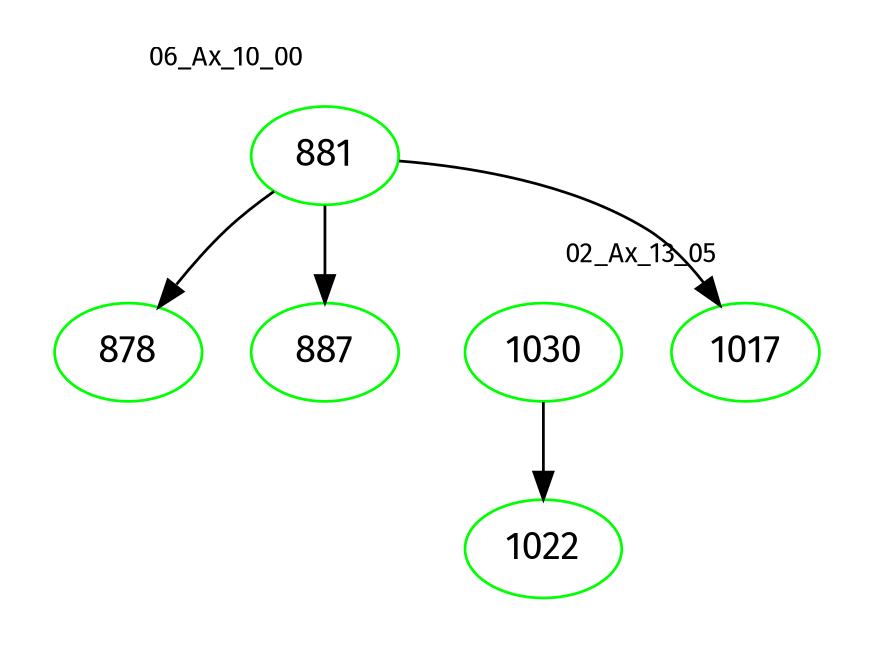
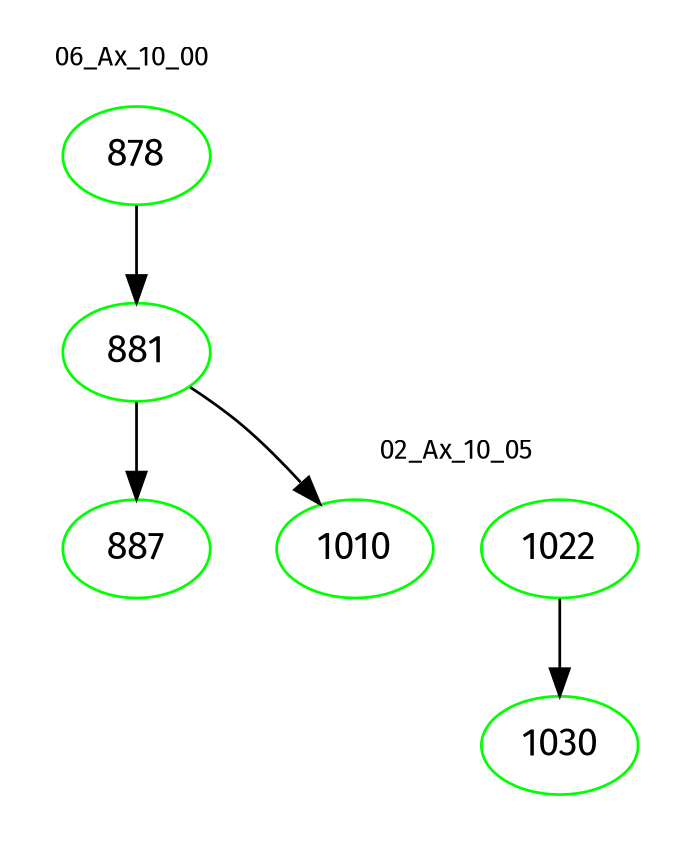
(222, 234) -> (137, 241)
(642, 255) -> (457, 452)
(745, 352) -> (355, 549)
(543, 437) -> (560, 634)
